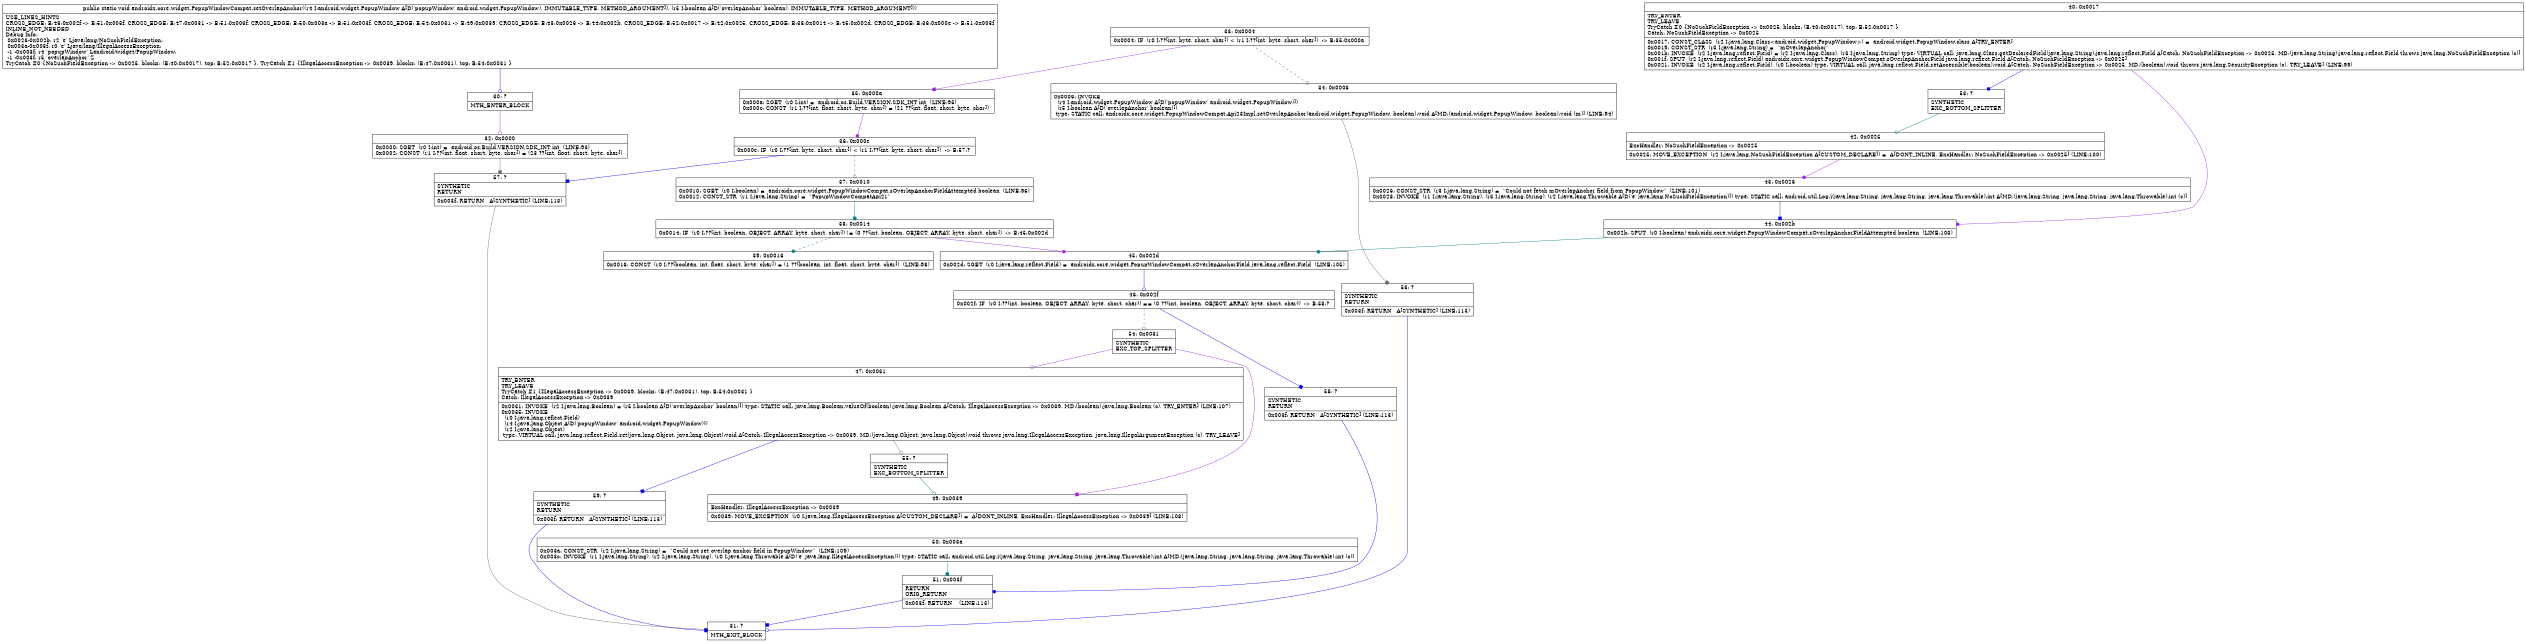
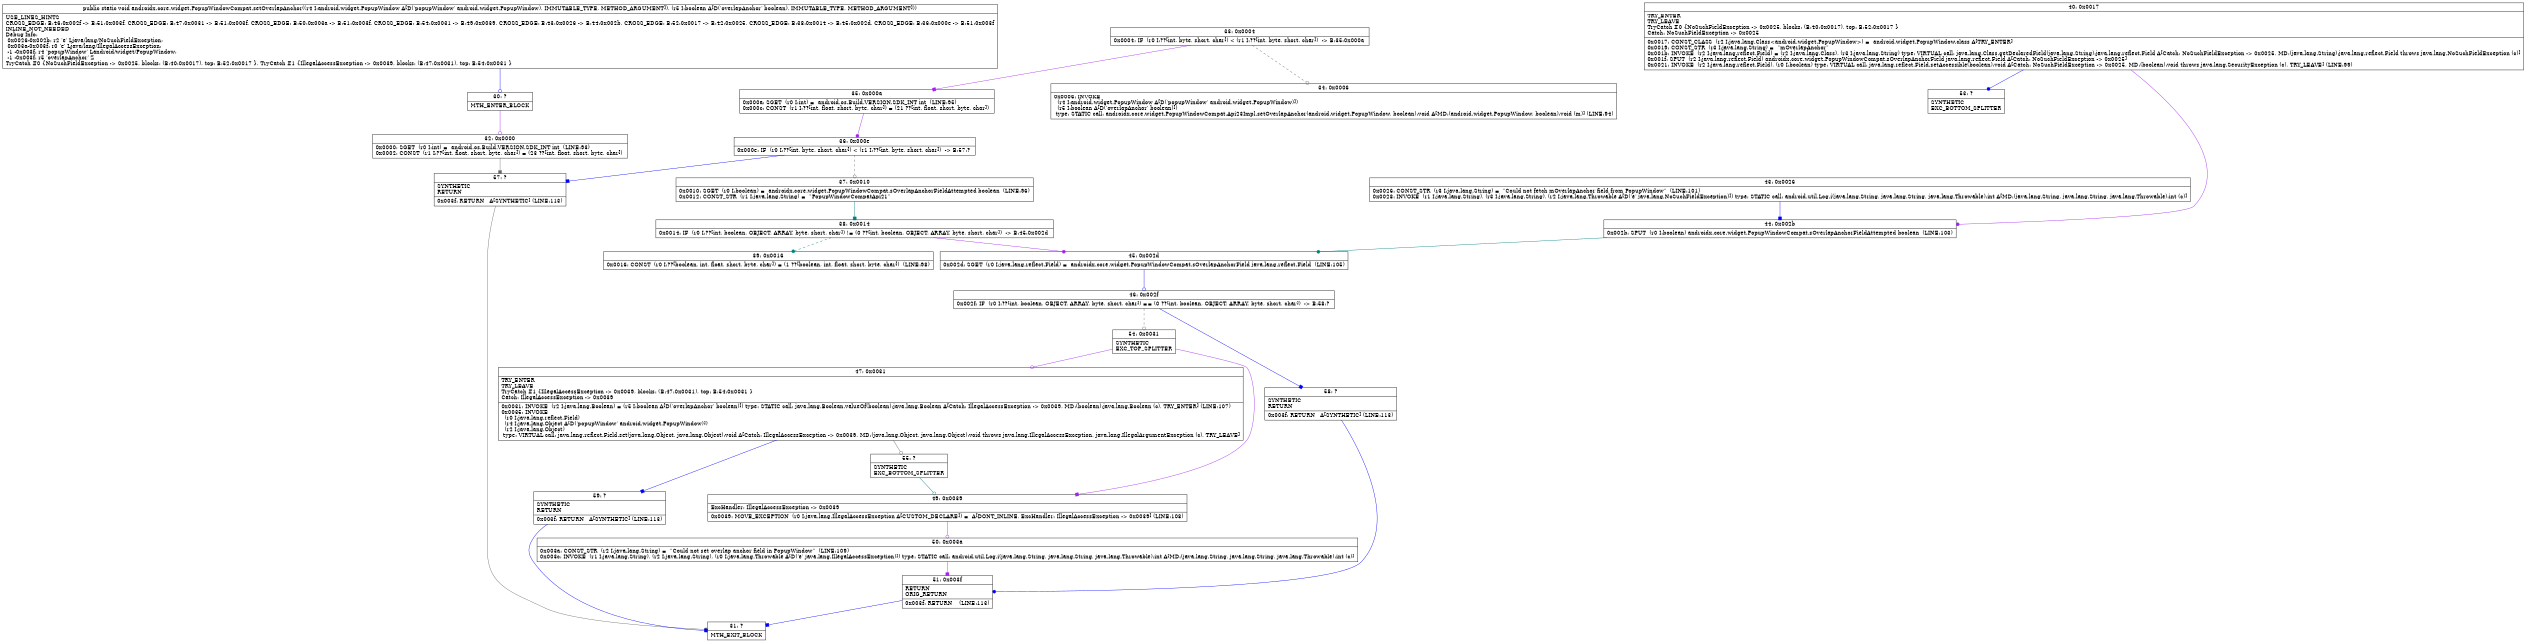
(1865, 146) -> none
(1407, 300) -> none
none -> (947, 528)
(947, 567) -> (947, 567)
